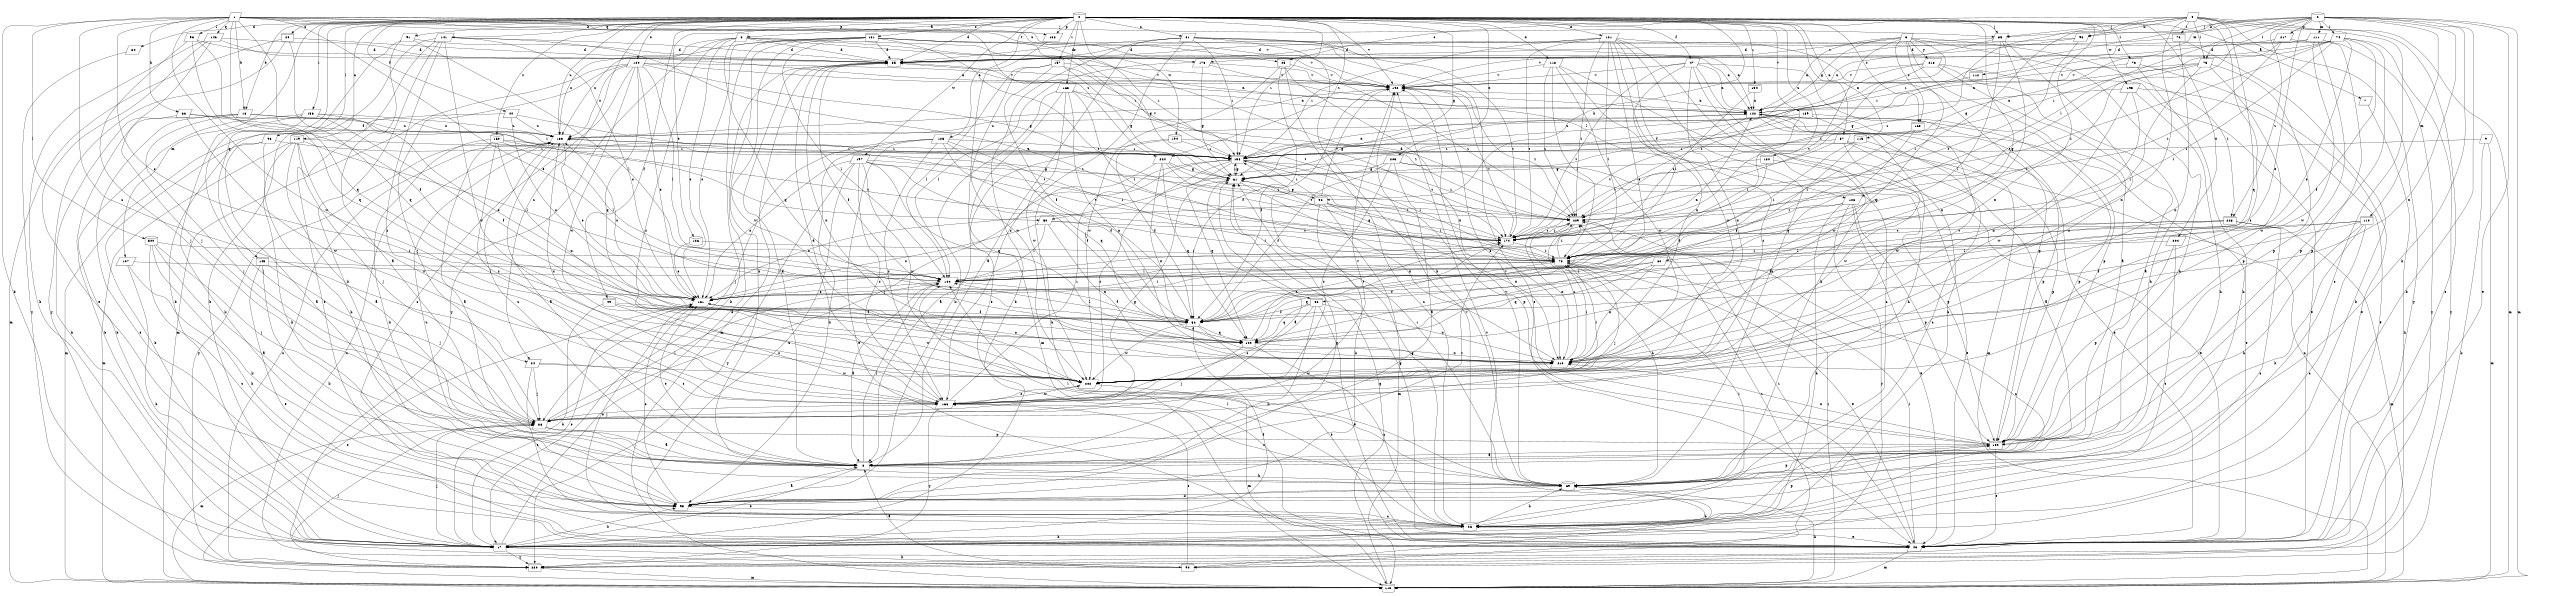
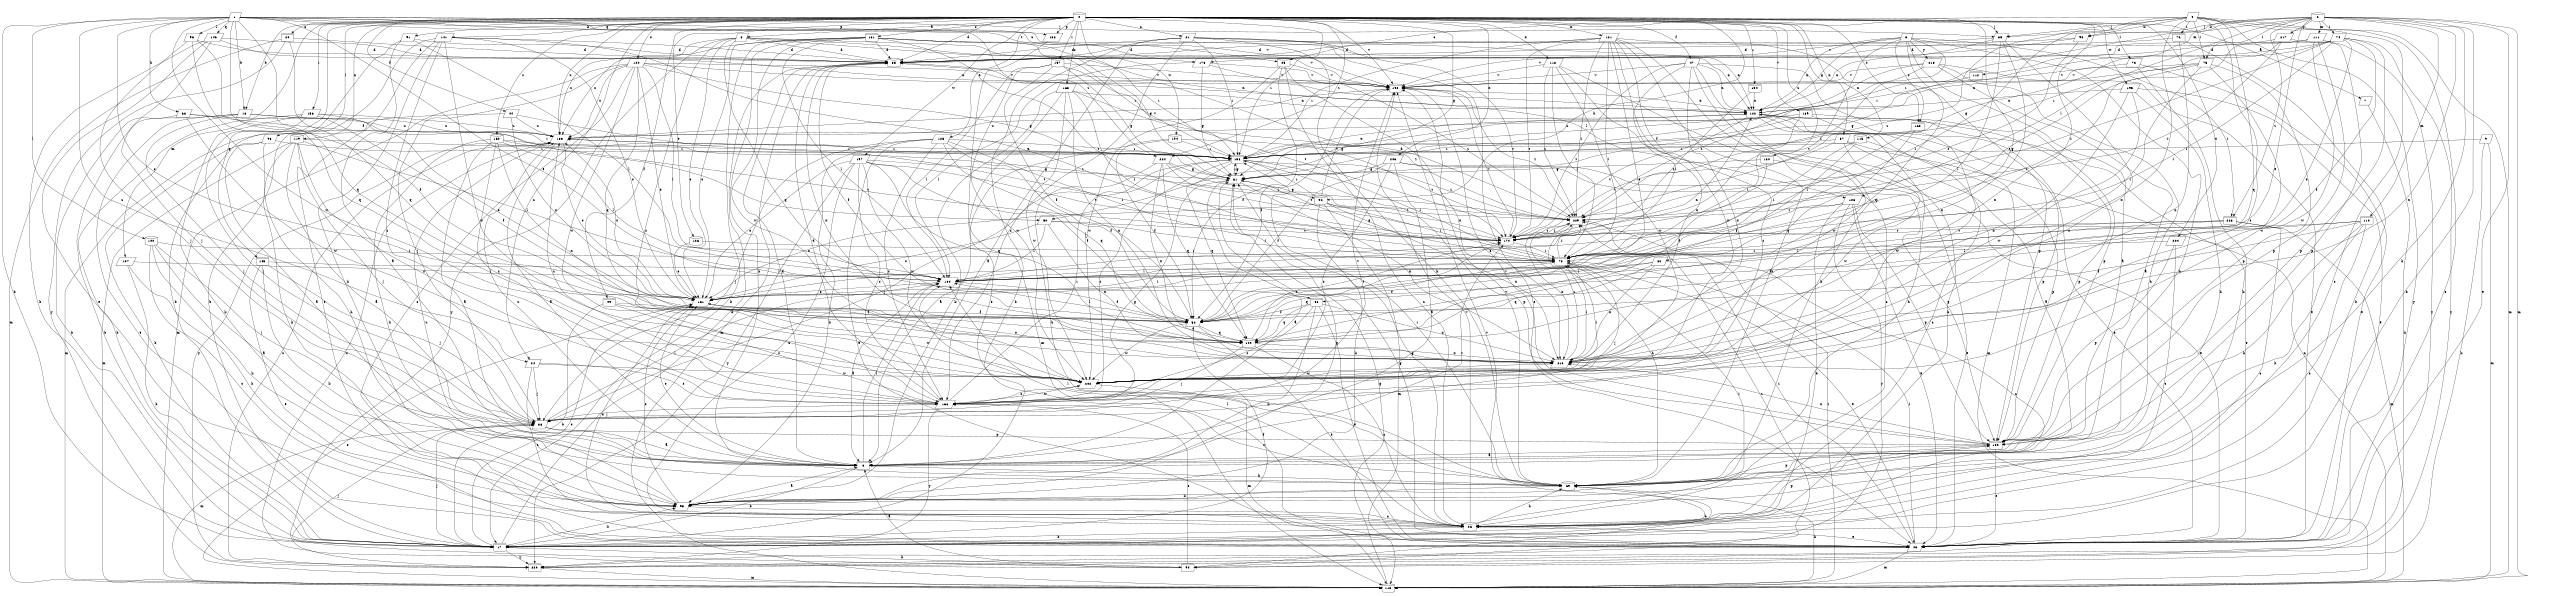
(134, 50) -> none
(151, 241) -> (151, 241)
